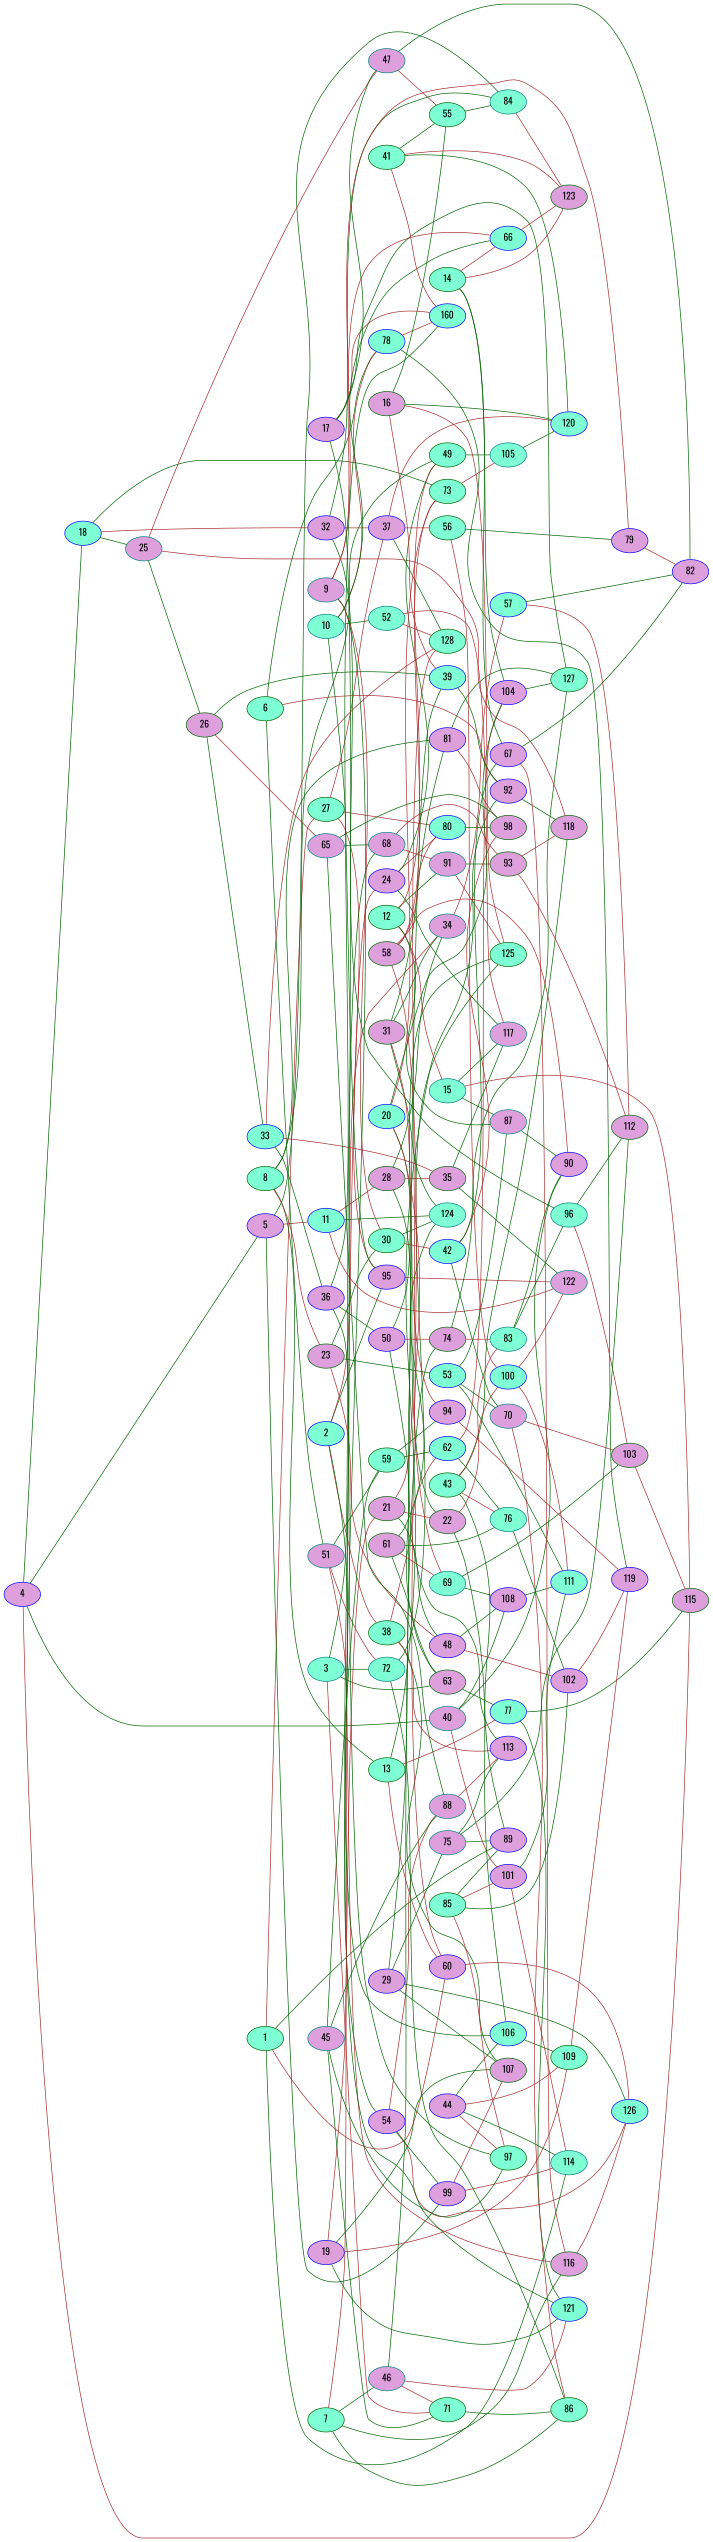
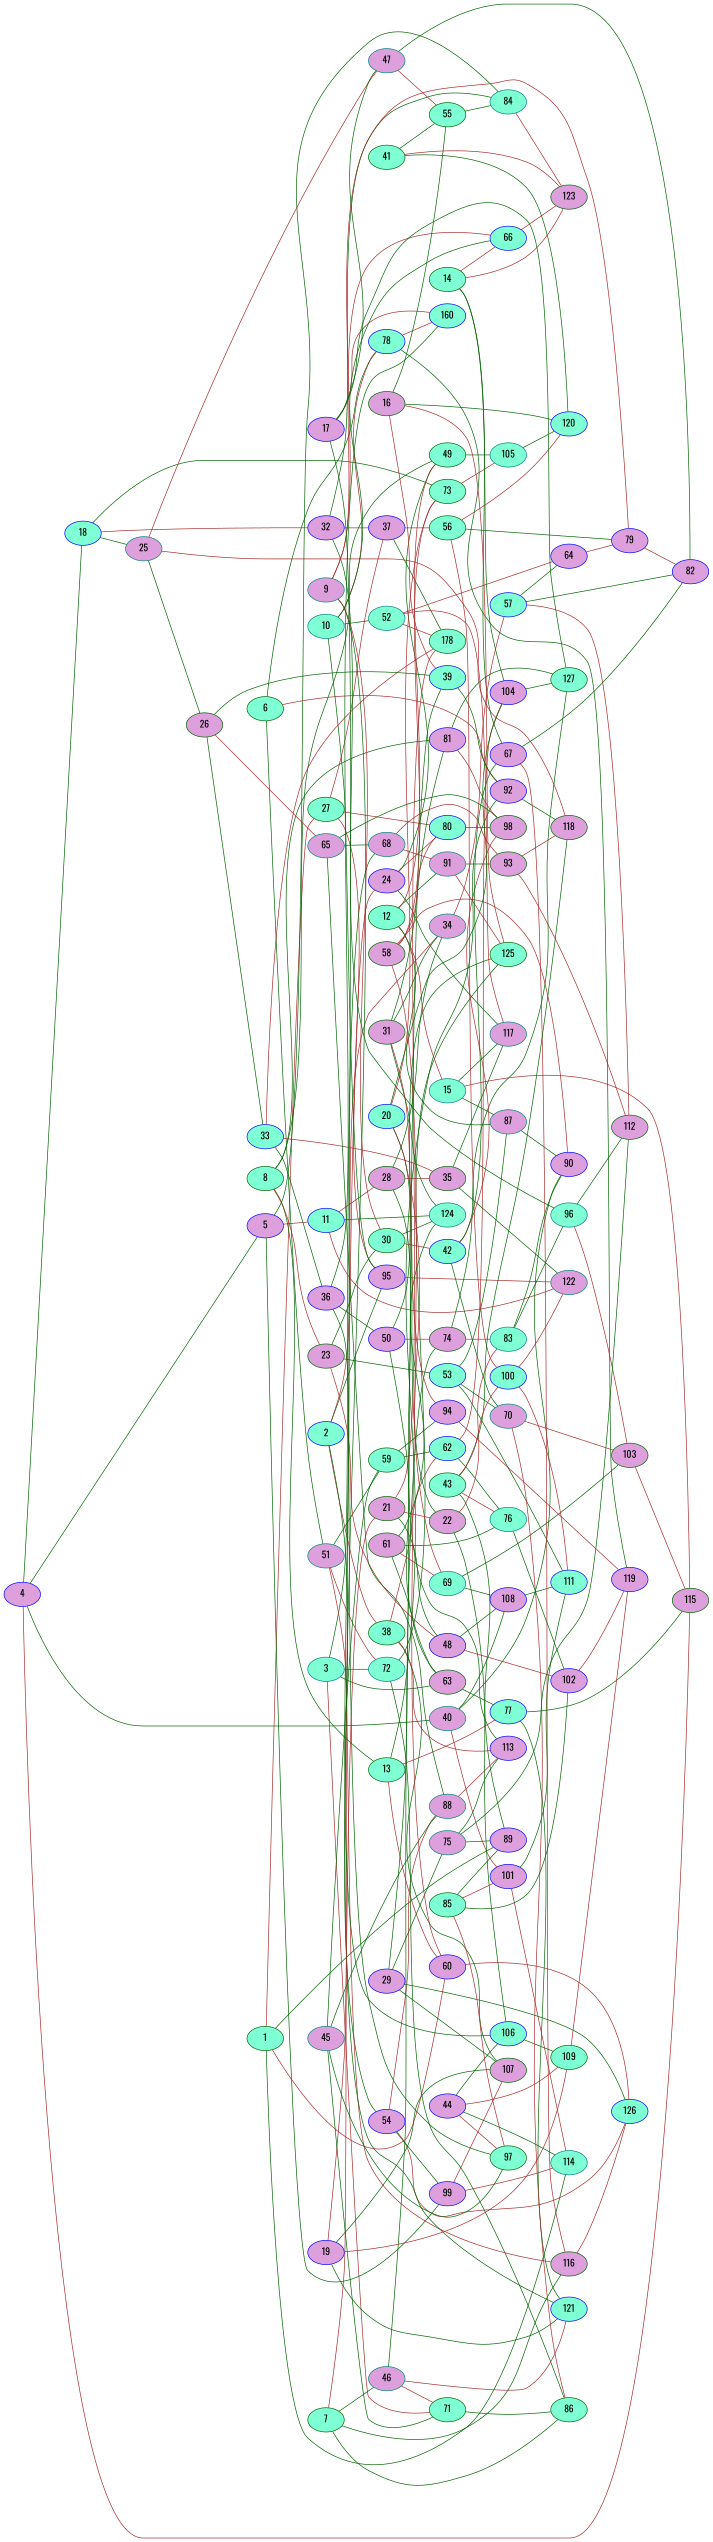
(412, 243) -> none
(445, 428) -> (516, 482)
none -> (569, 556)
(448, 641) -> (448, 641)
